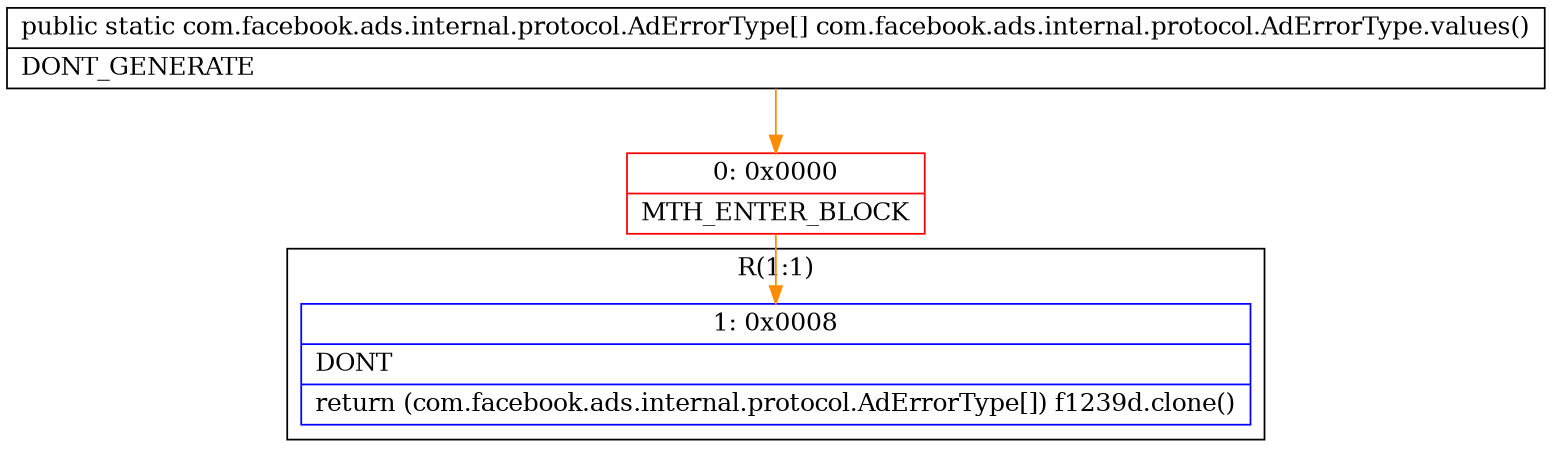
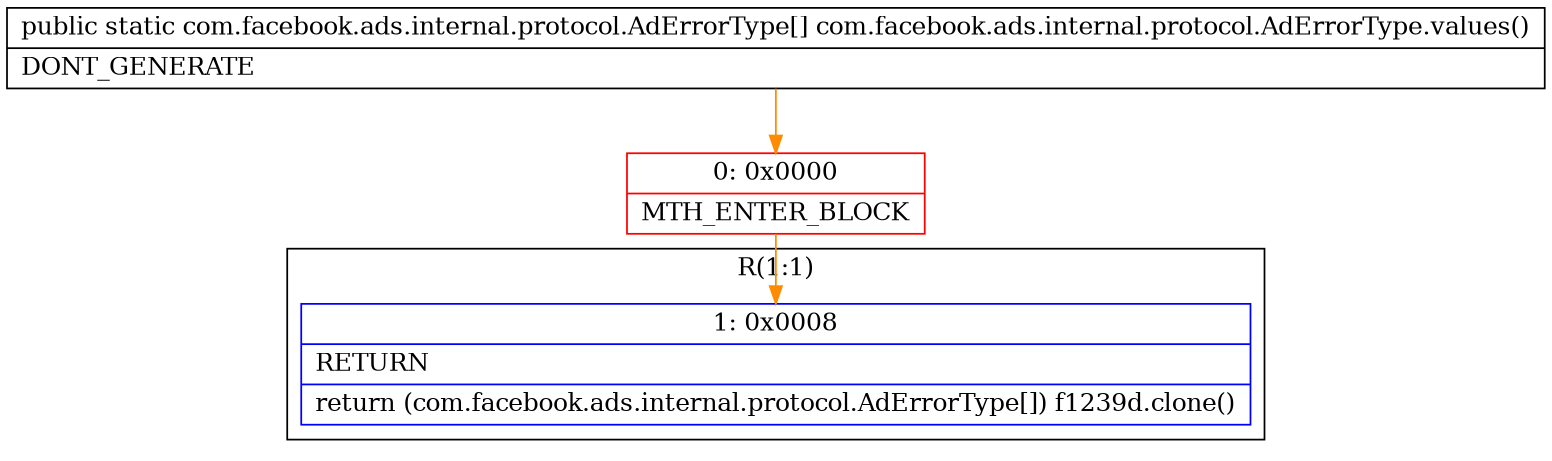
(354, 363) -> (372, 363)
